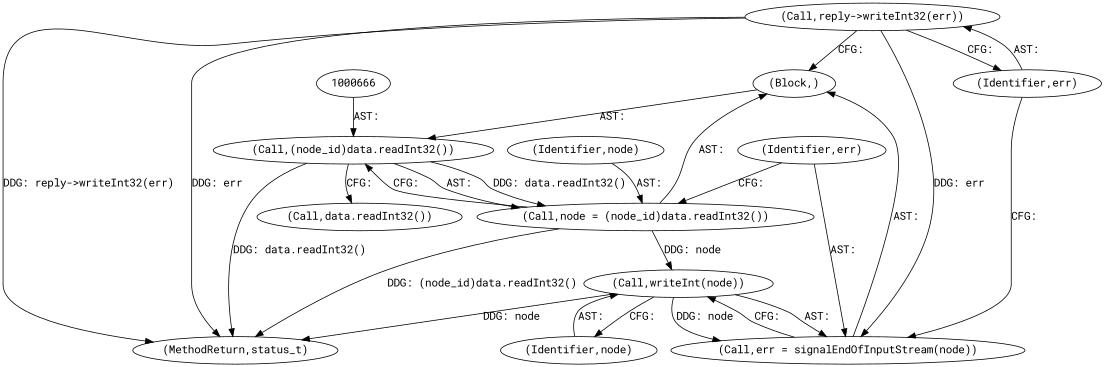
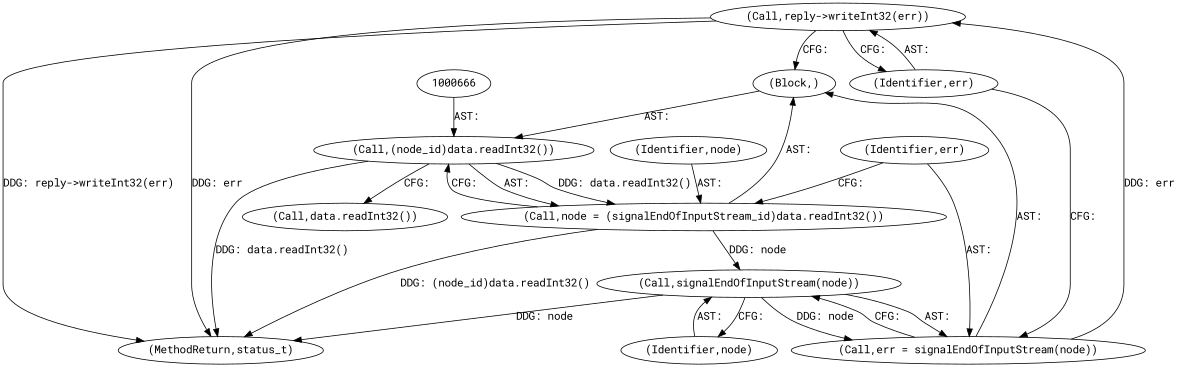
(933, 185) -> (1124, 133)
(646, 217) -> (704, 217)
(678, 284) -> (749, 284)
